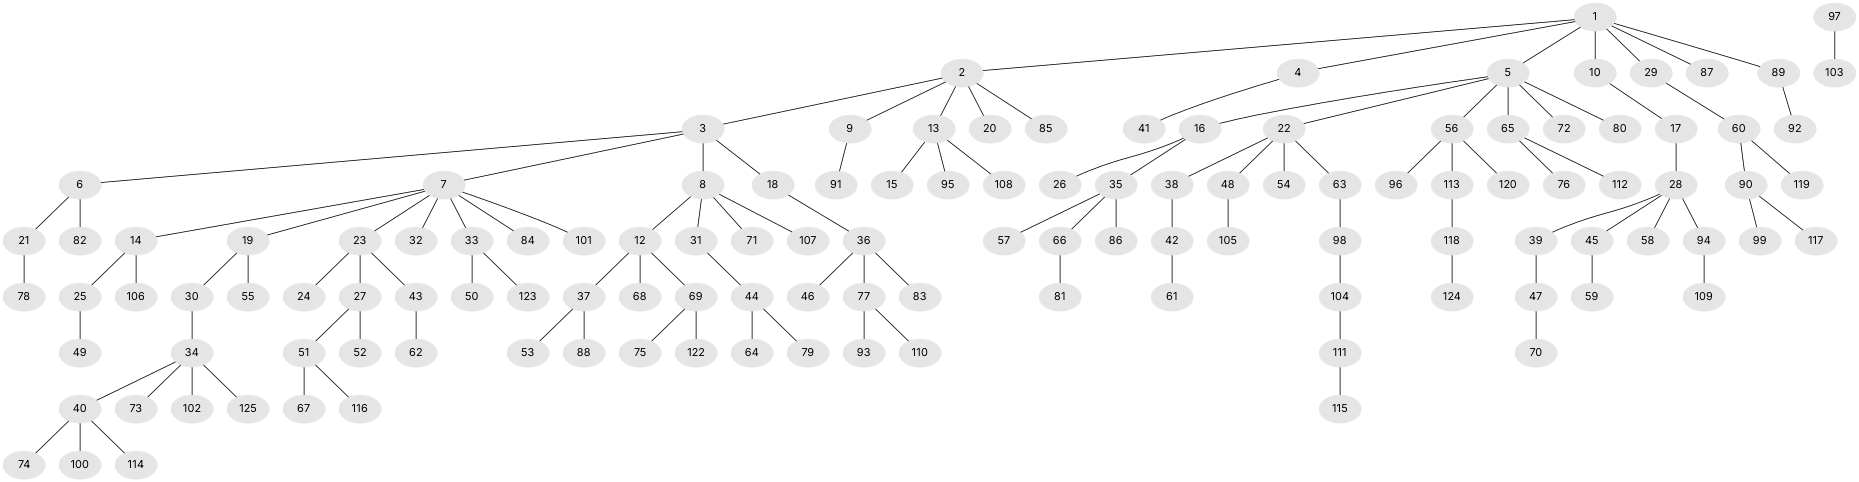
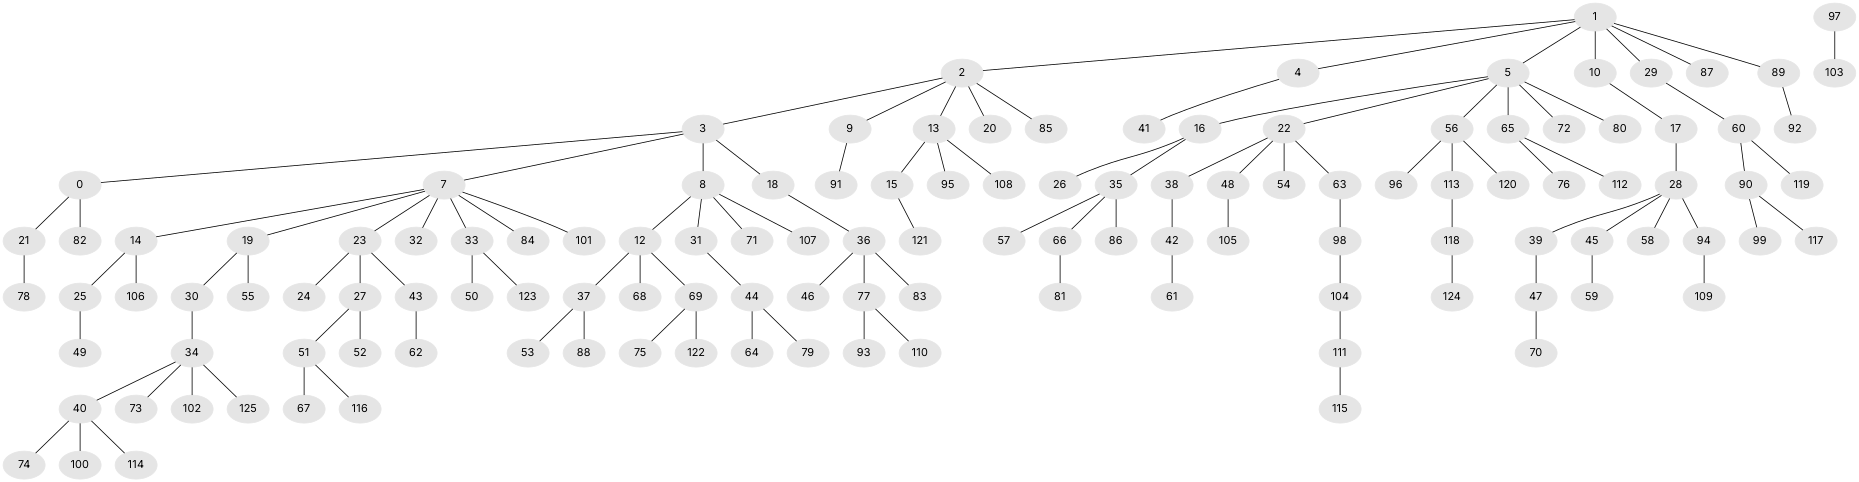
(80, 185) -> (80, 185)
none -> (920, 241)
